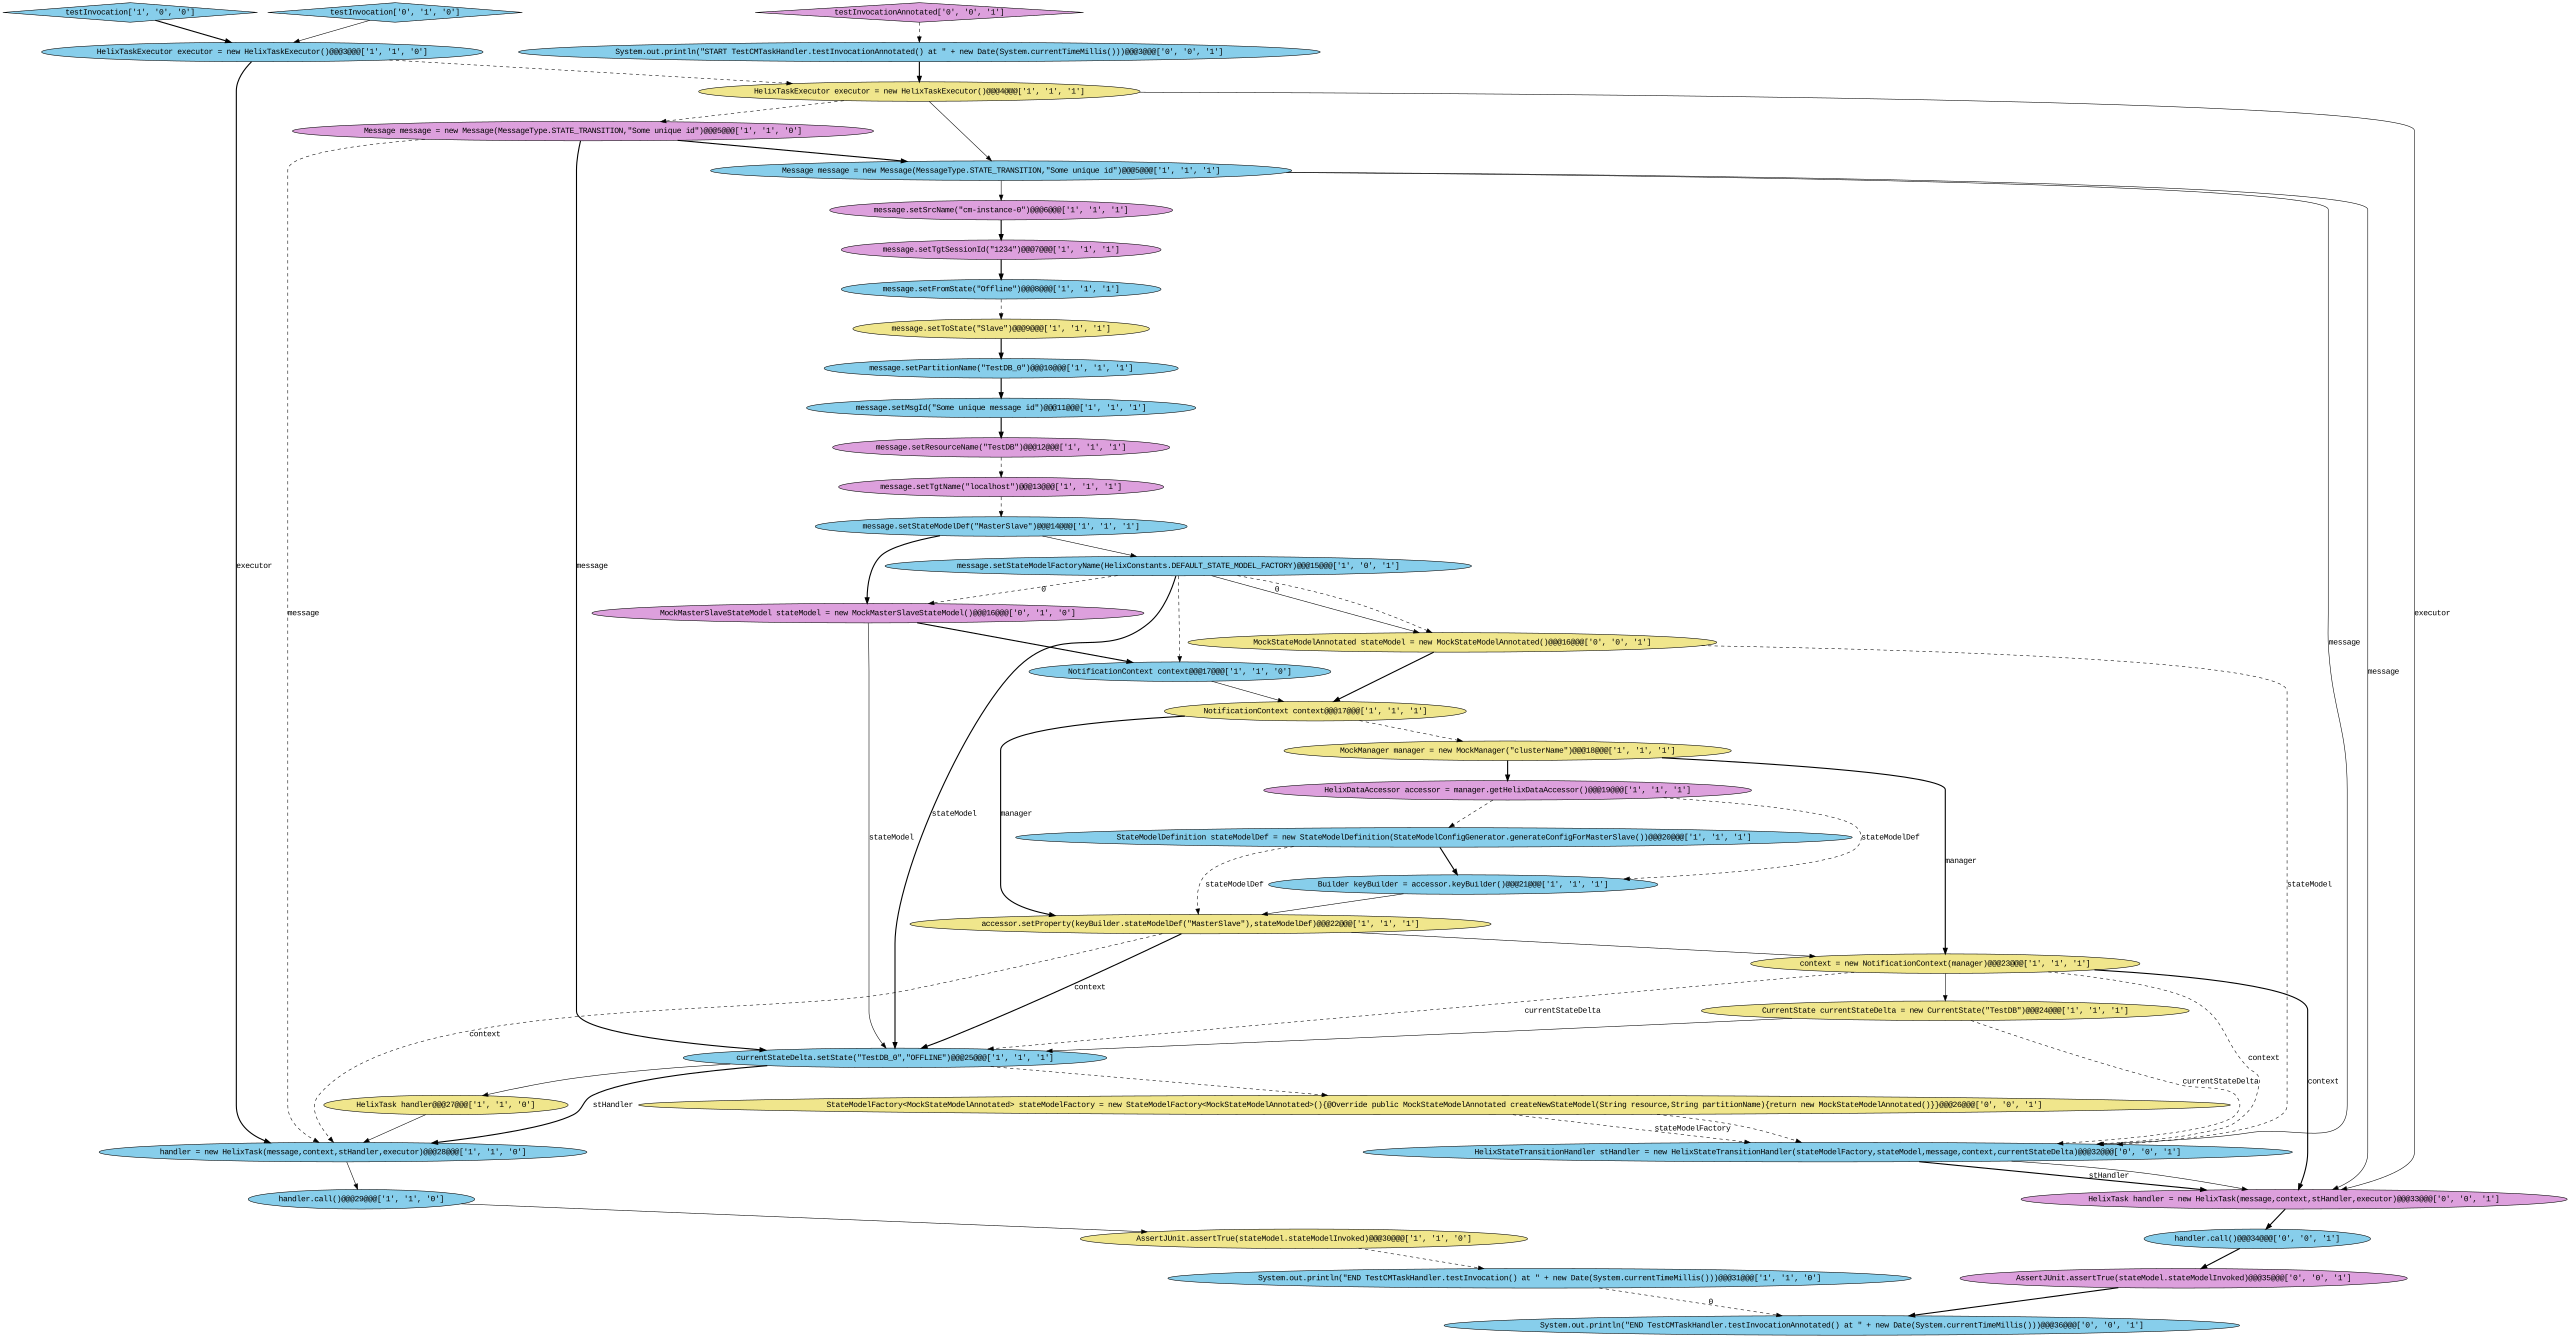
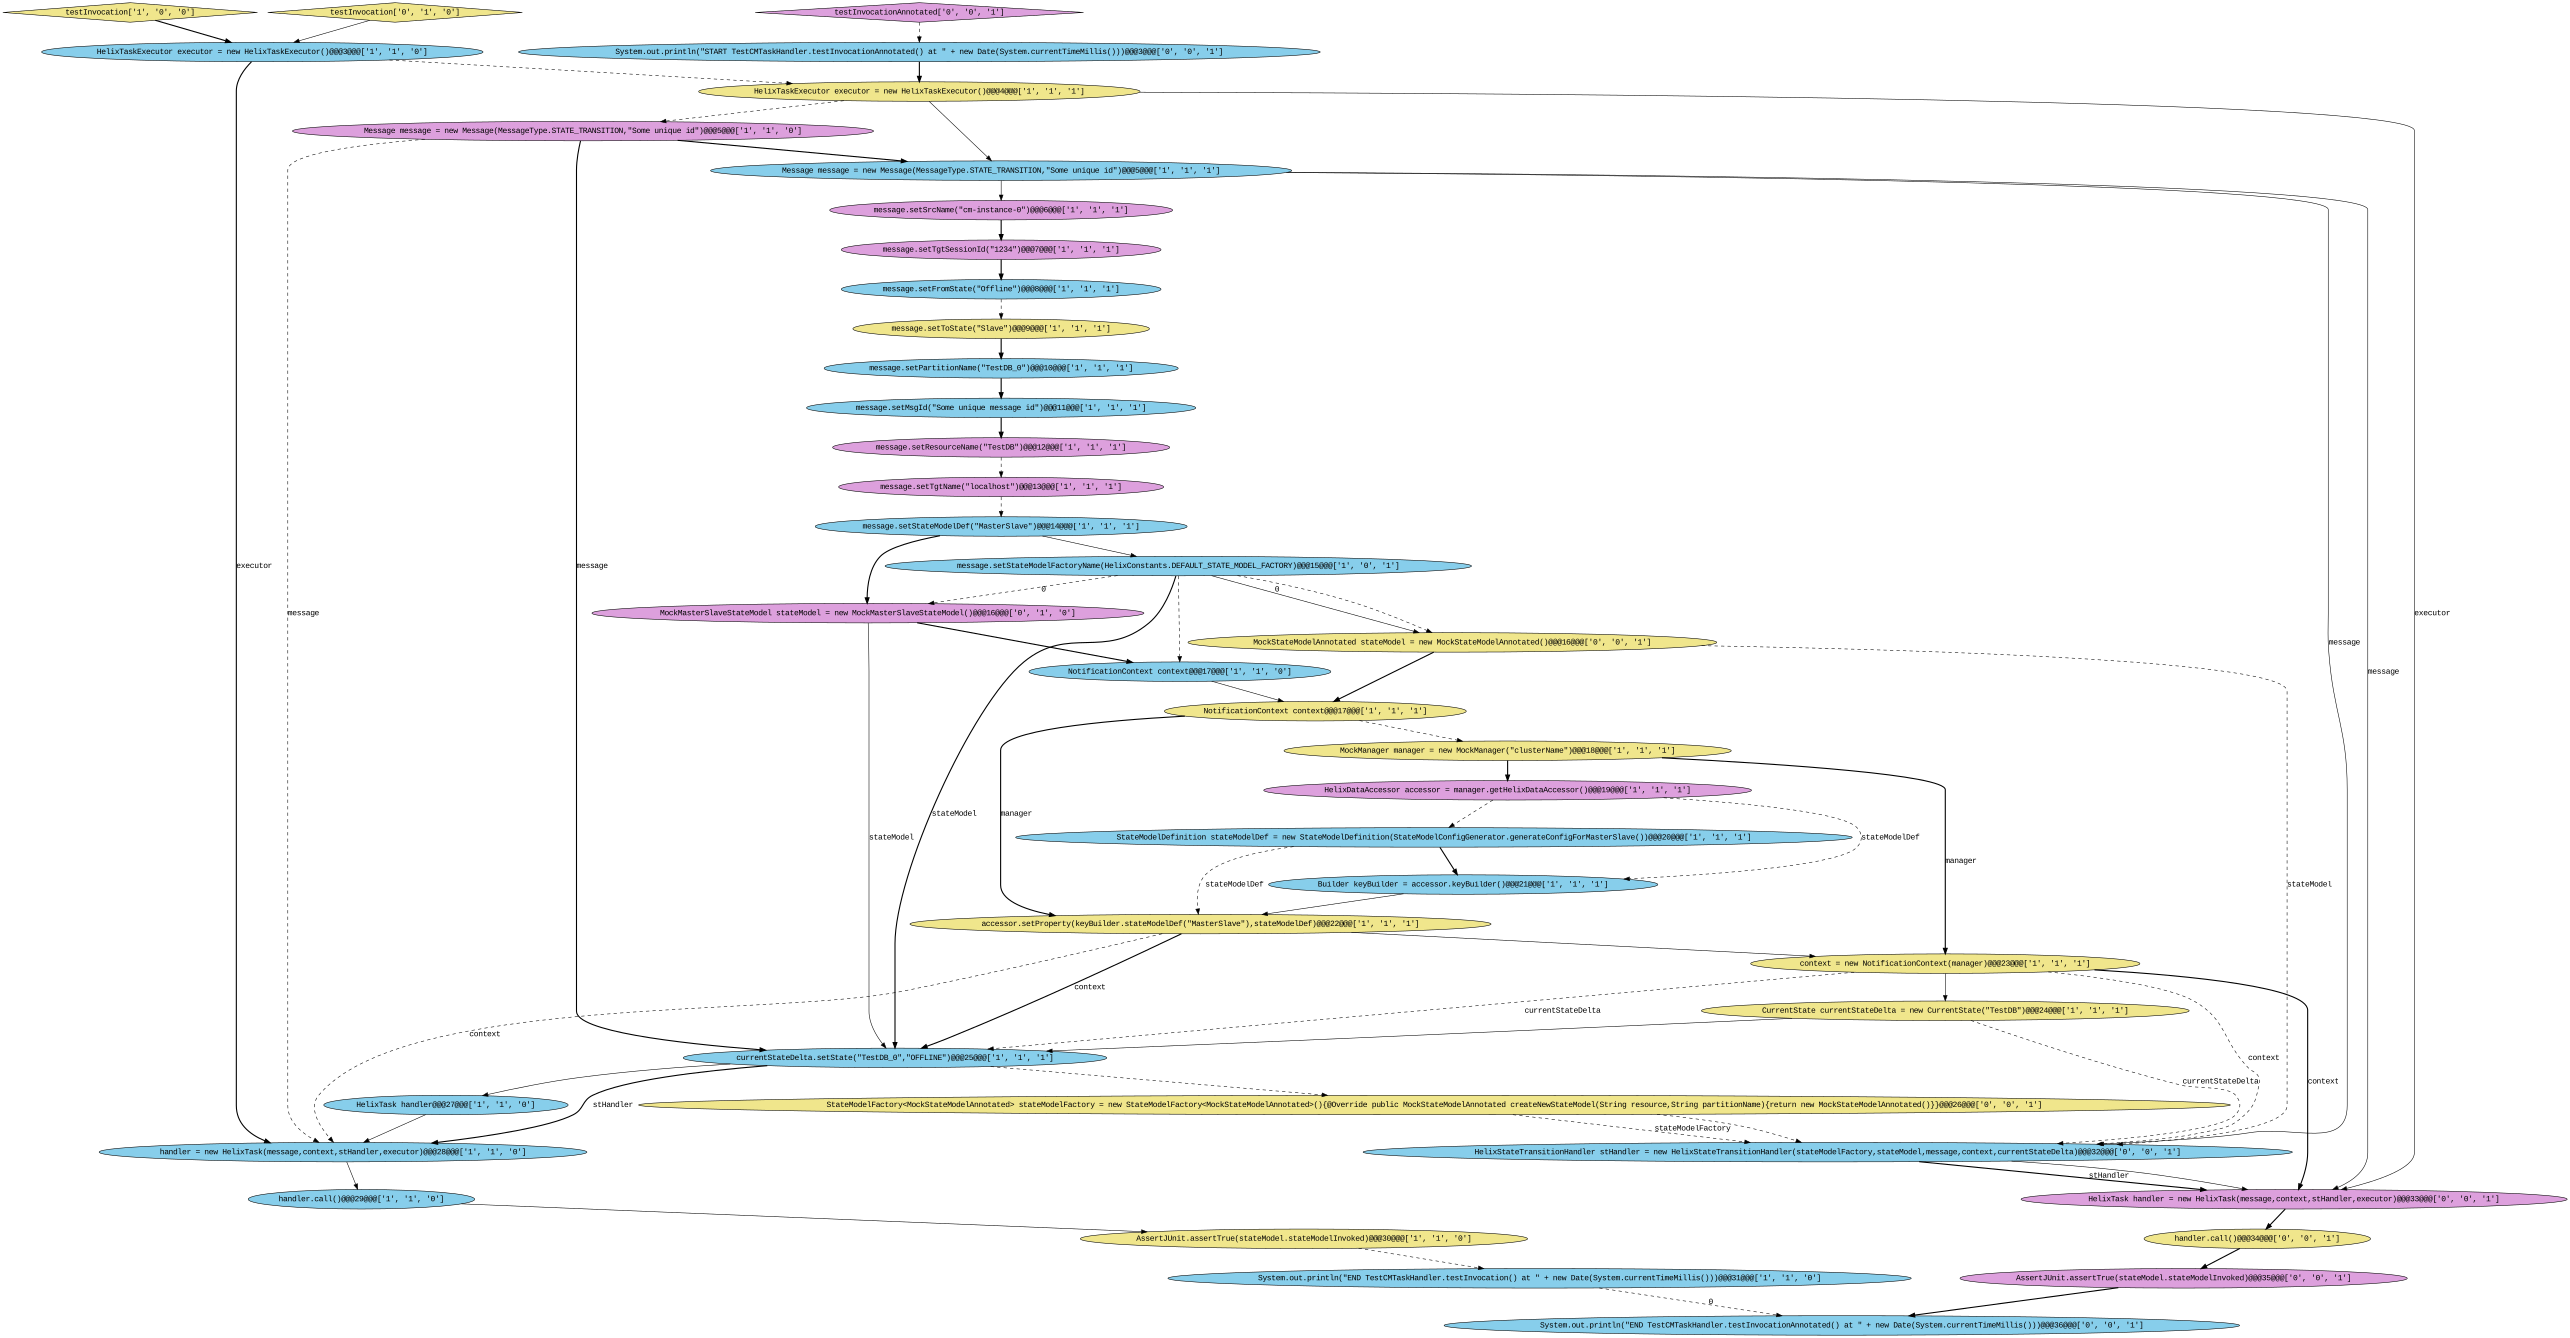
(130, 12) -> (130, 12)
(395, 12) -> (395, 12)
(446, 1105) -> (446, 1105)
(2257, 1239) -> (2257, 1239)
